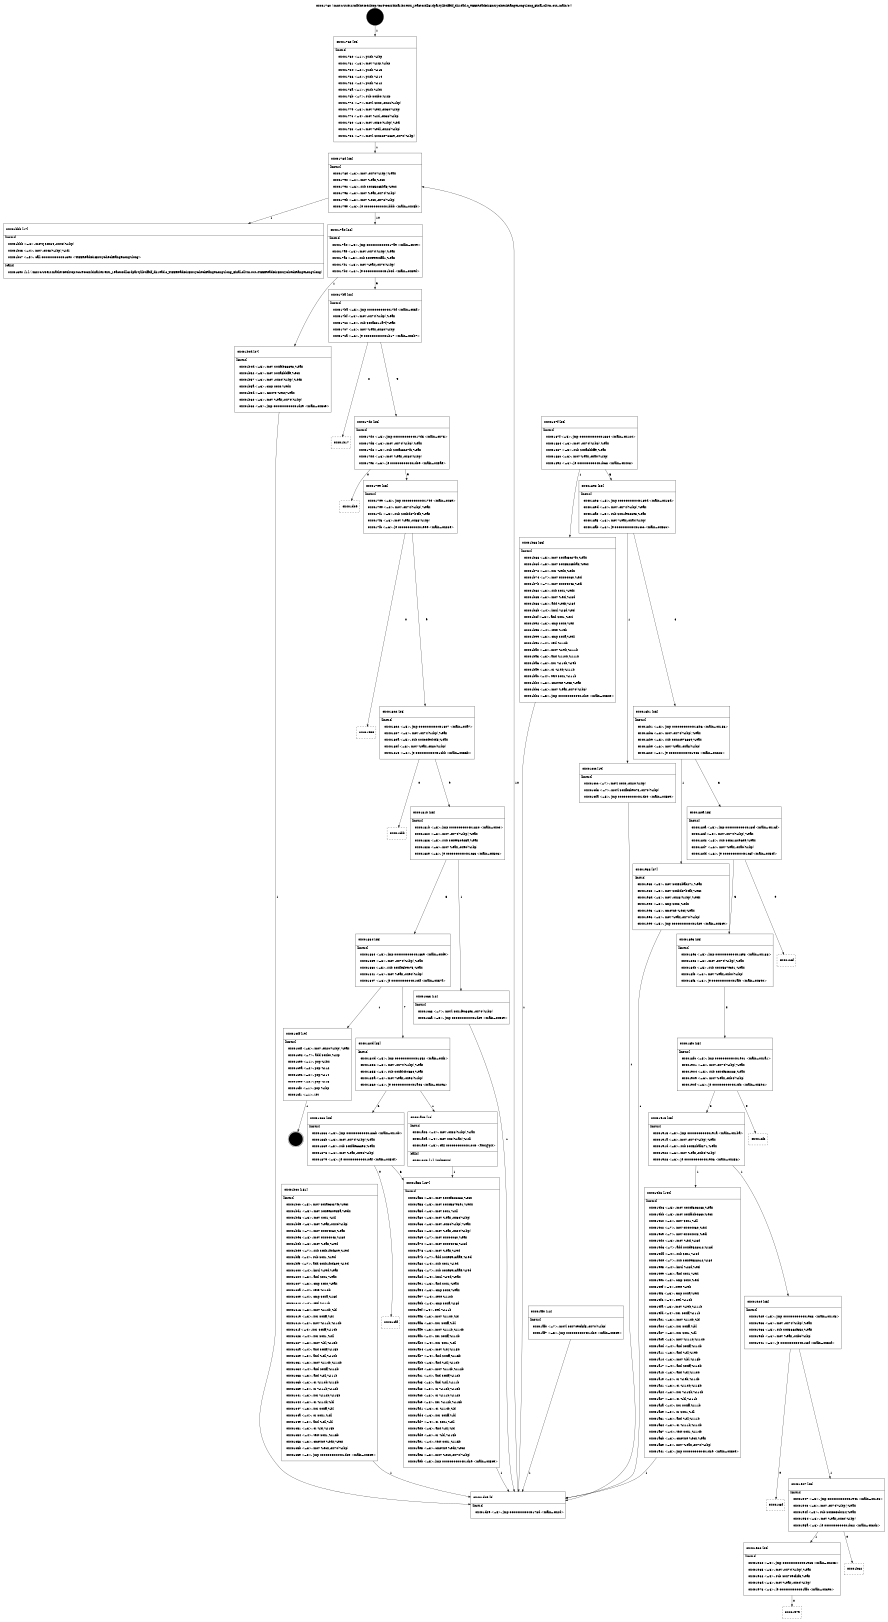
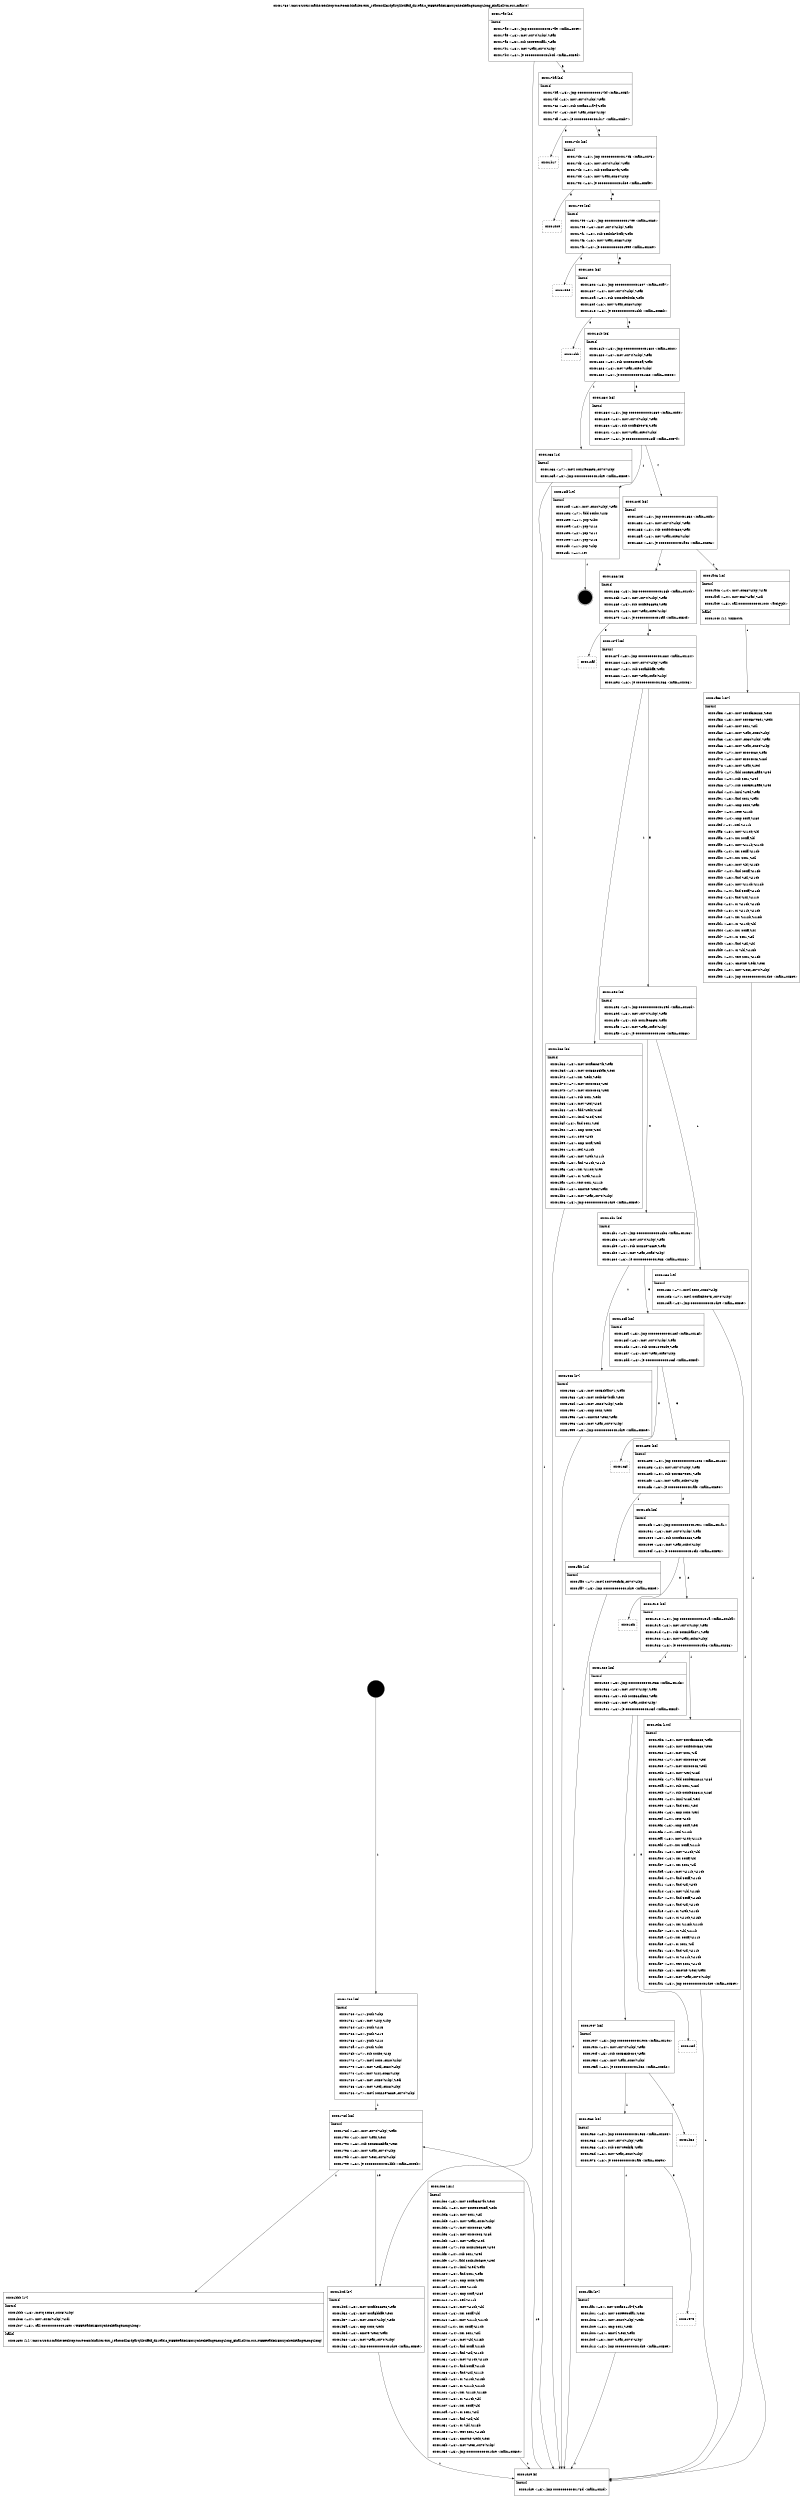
(375, 217) -> (376, 2227)
(397, 1172) -> (648, 629)
none -> (622, 1524)
none -> (624, 2319)
